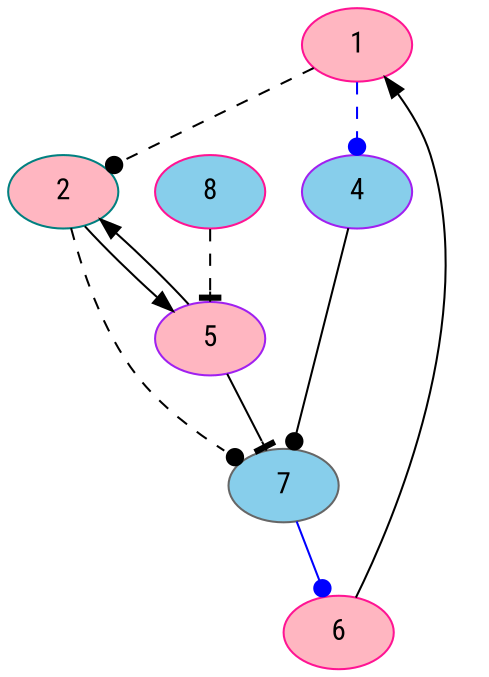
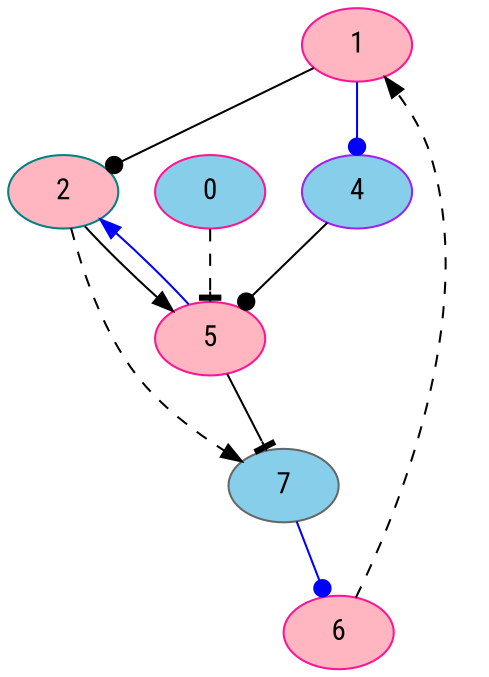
(357, 110) -> (357, 110)
(218, 115) -> (218, 115)
(210, 192) -> (210, 192)
(153, 268) -> (153, 268)
(322, 331) -> (290, 259)
(210, 339) -> (210, 339)
(439, 348) -> (439, 348)
(123, 356) -> (123, 356)
